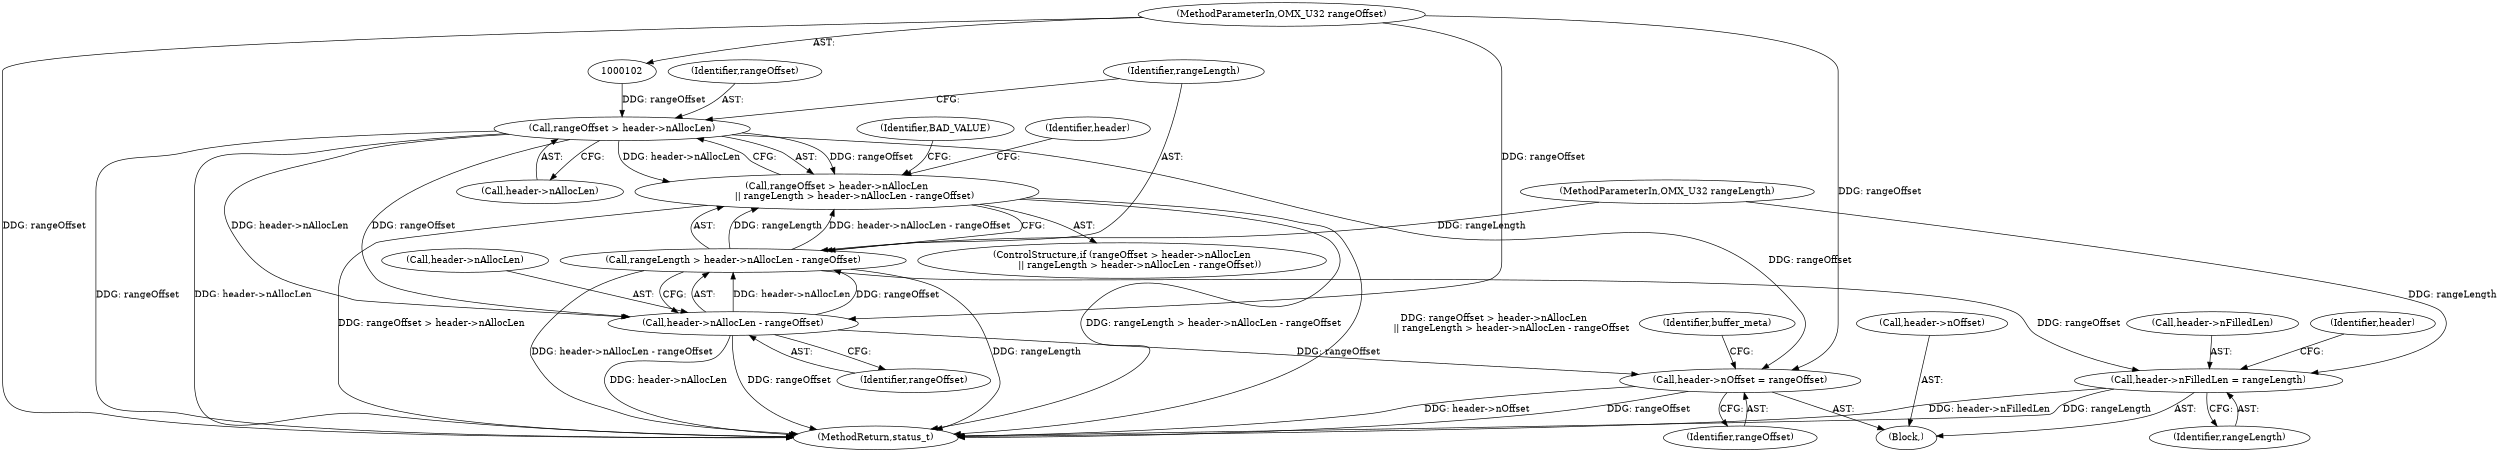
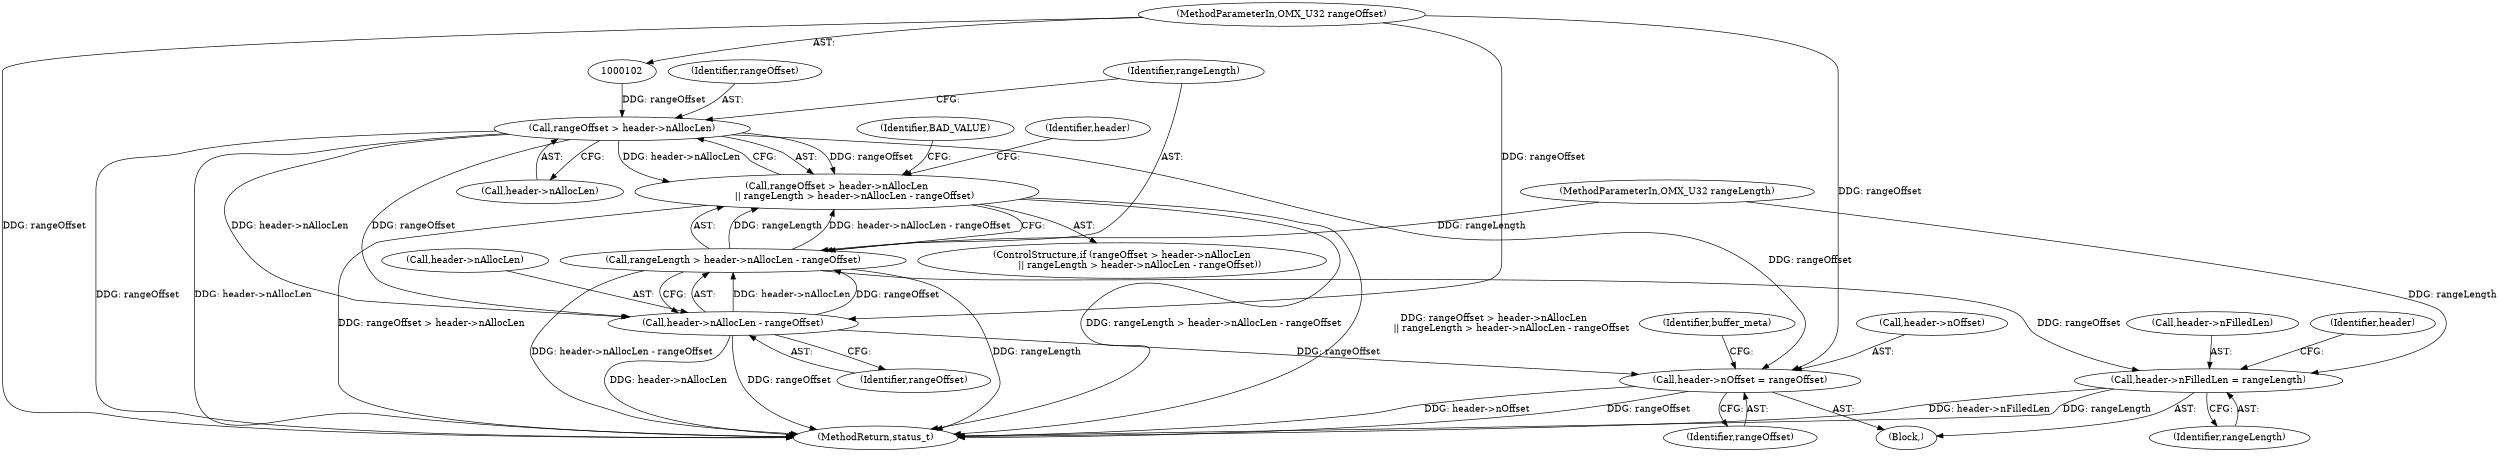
(1920, 378) -> (1854, 355)
